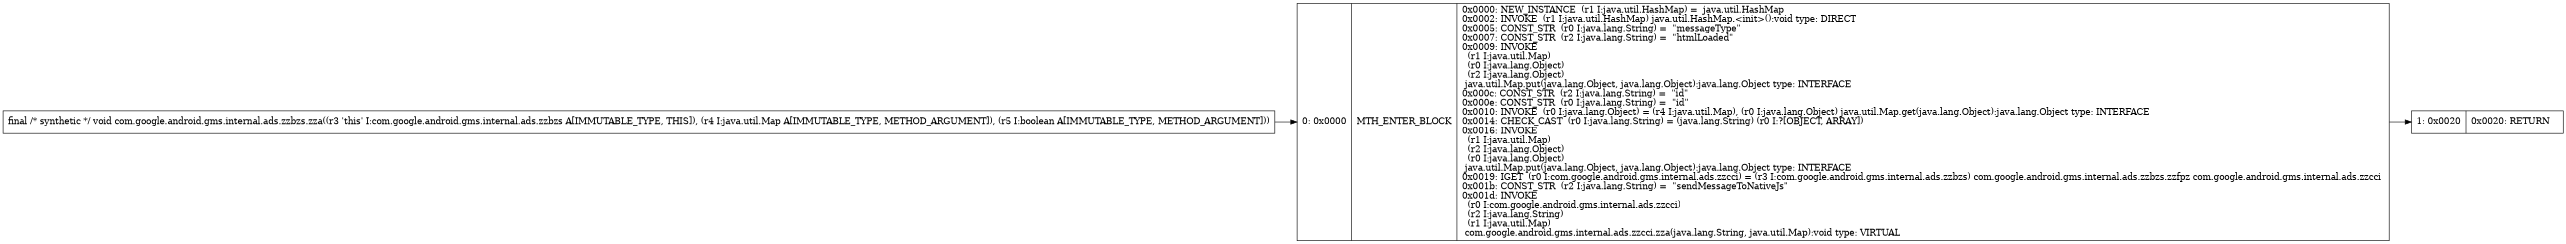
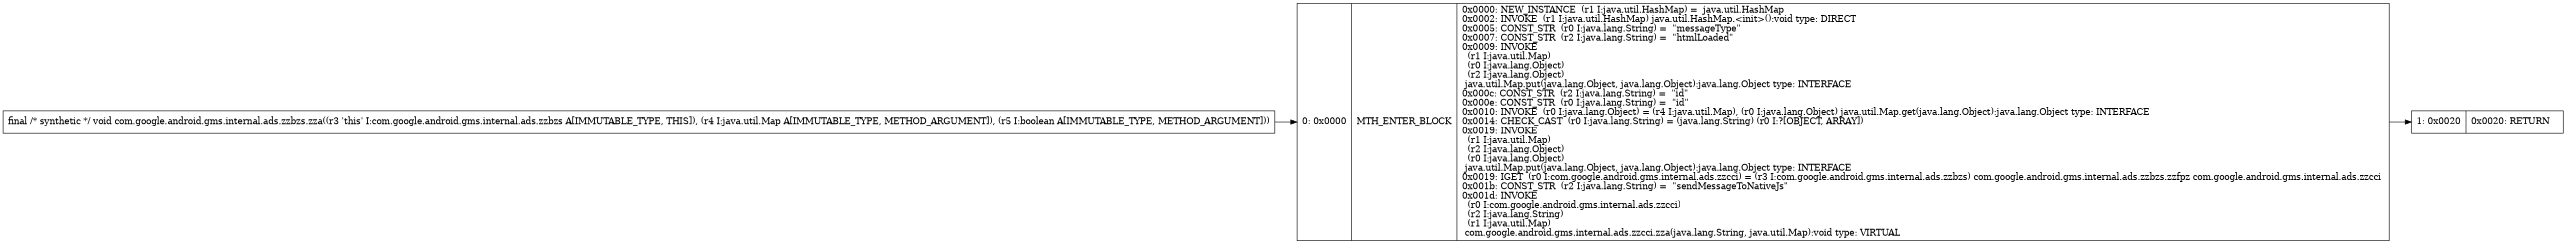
(1502, 131) -> (1502, 131)
